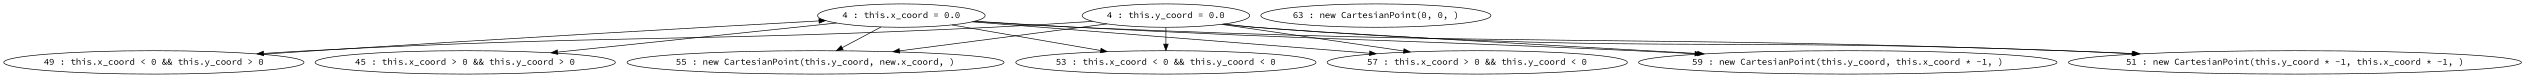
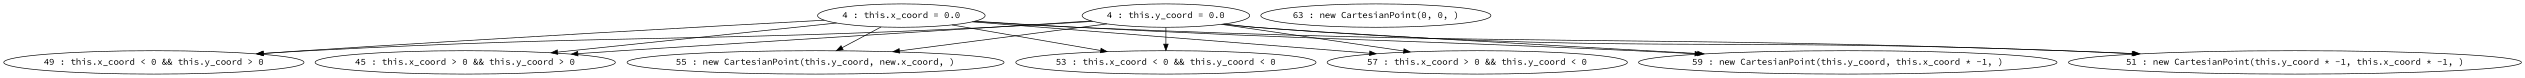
(540, 37) -> (544, 36)
none -> (809, 39)
